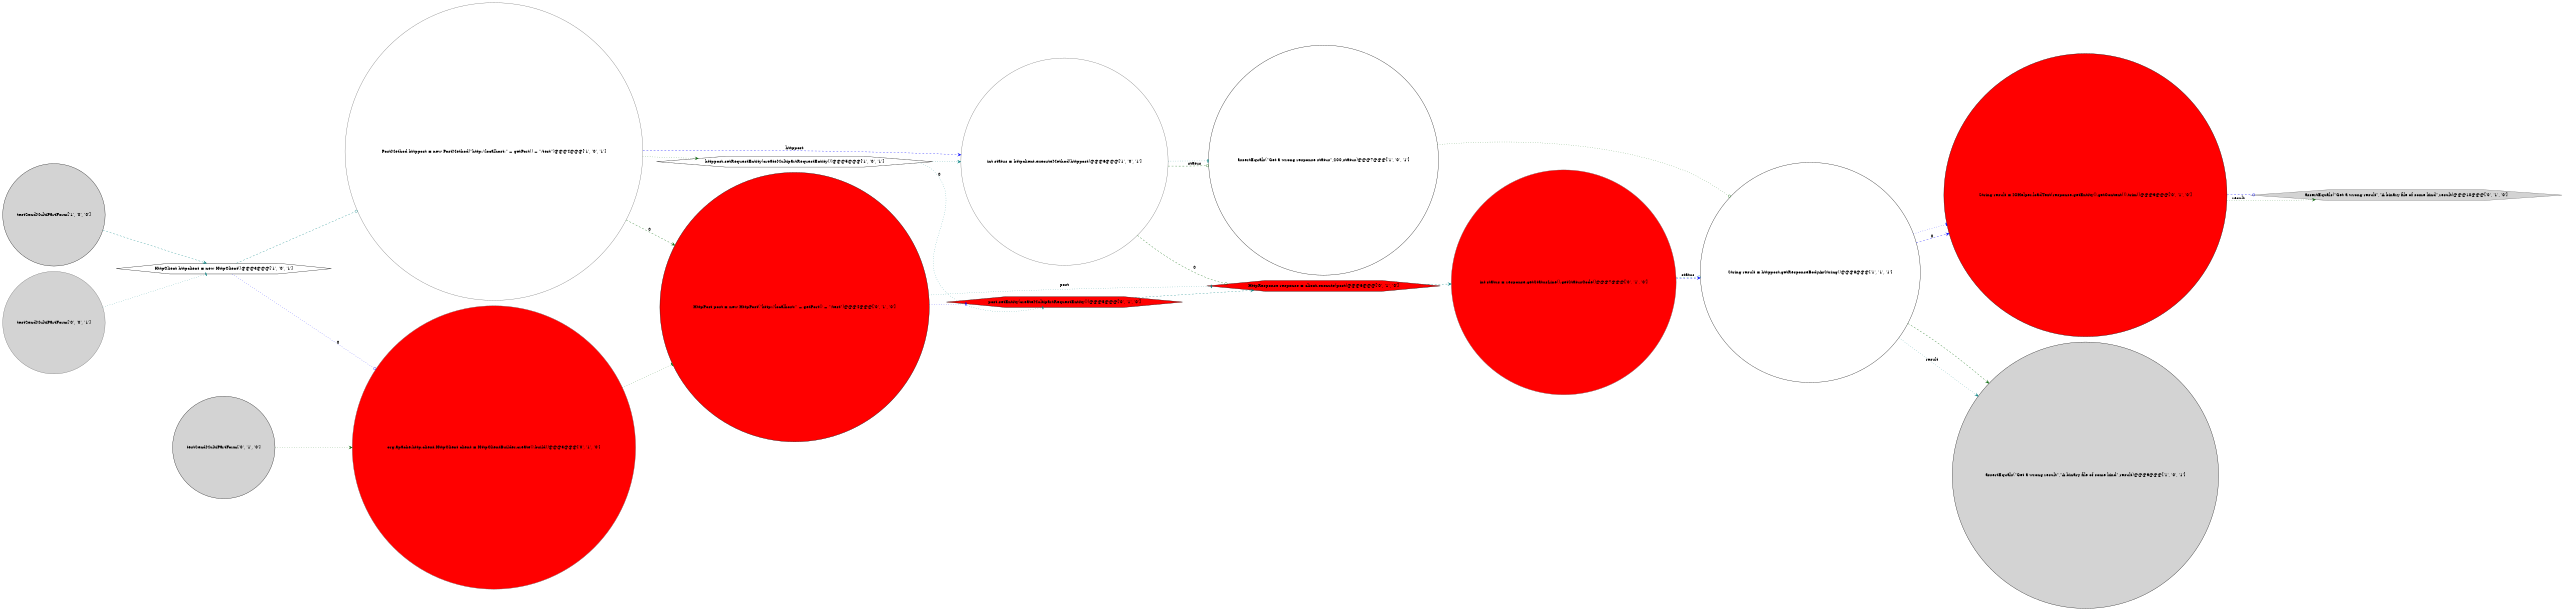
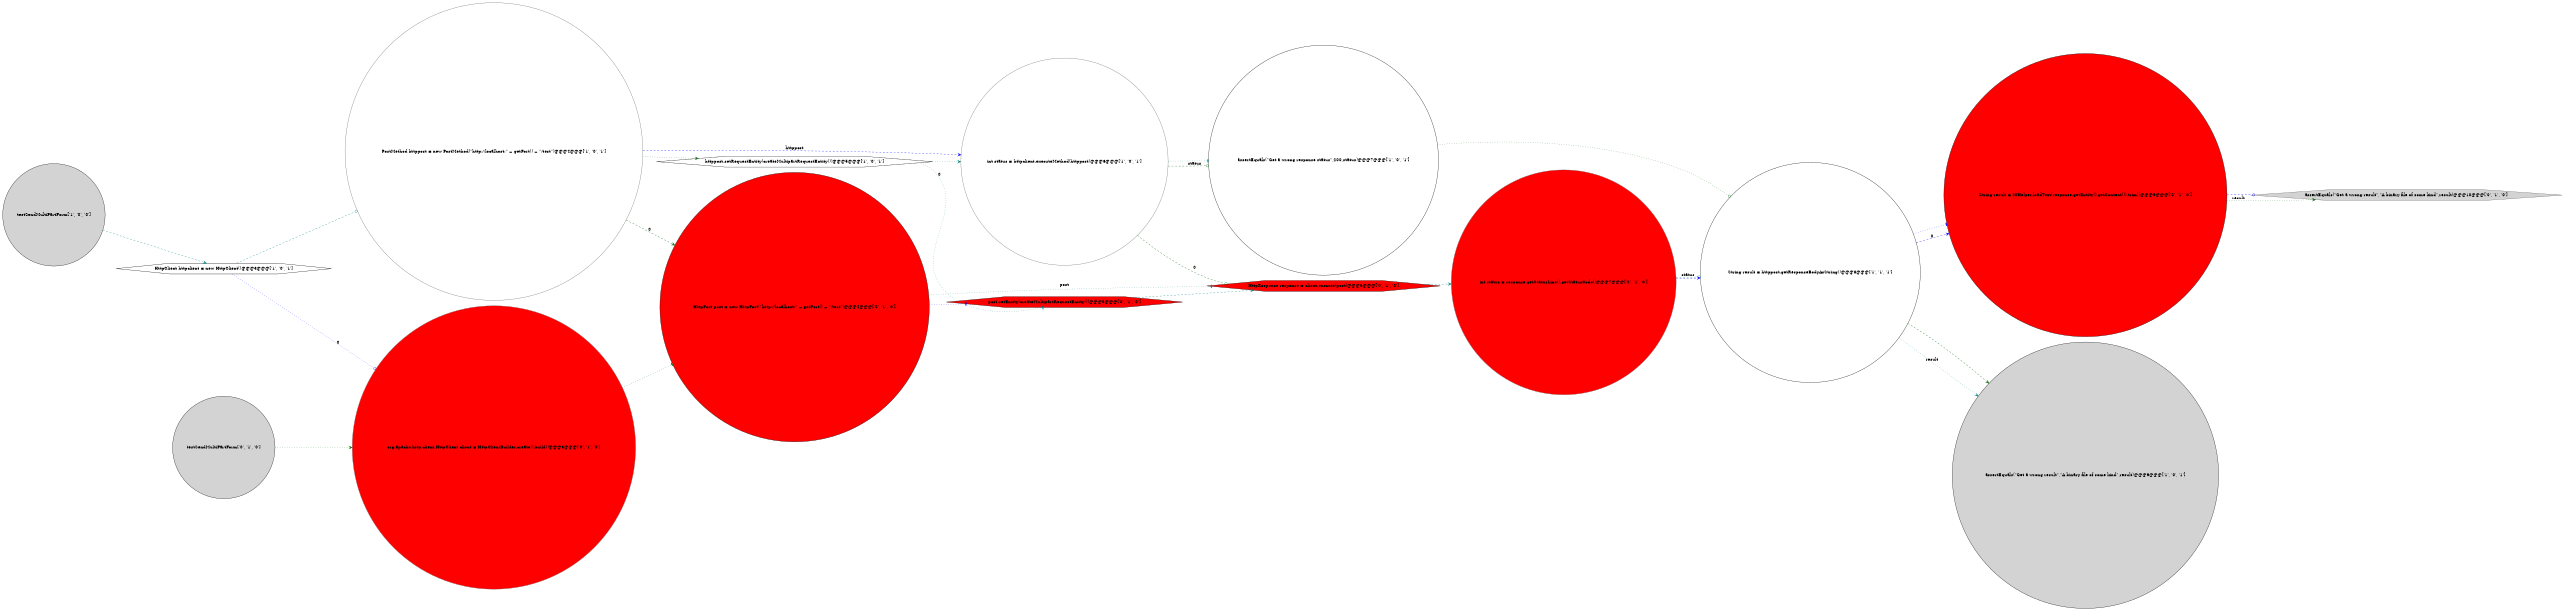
(54, 323) -> none
